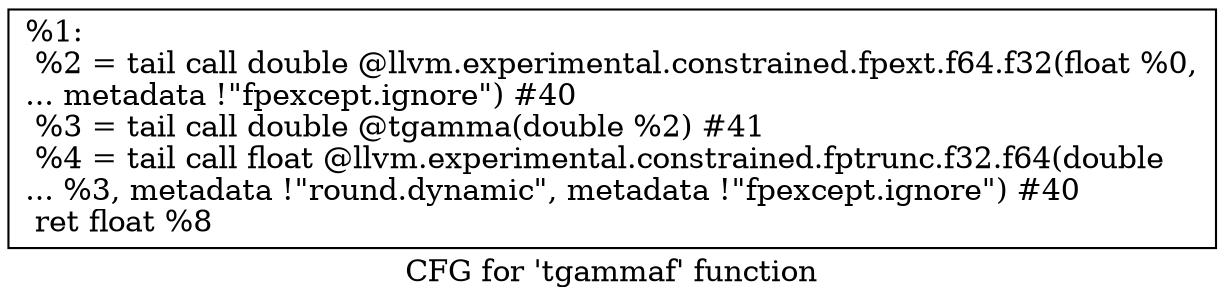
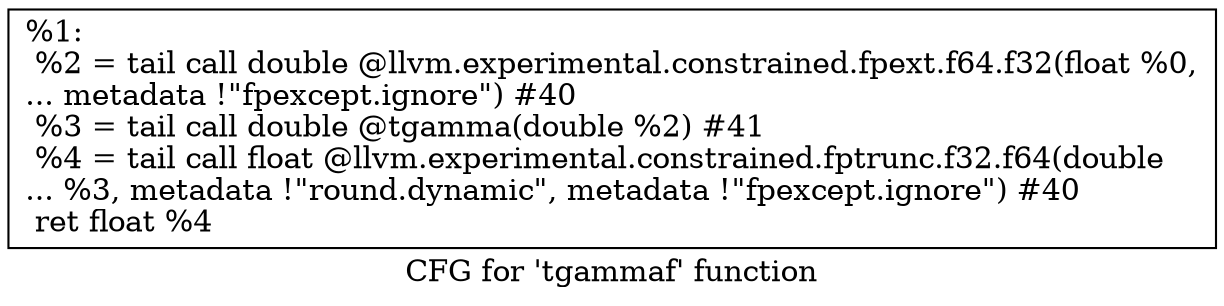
(119, 223) -> (119, 223)
